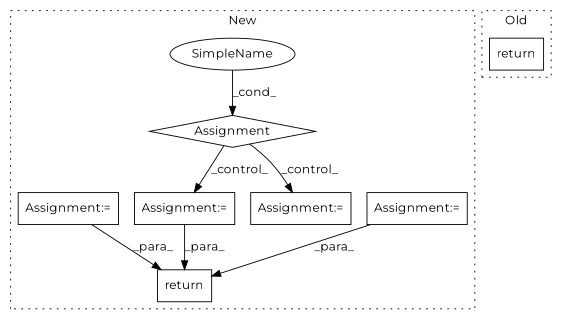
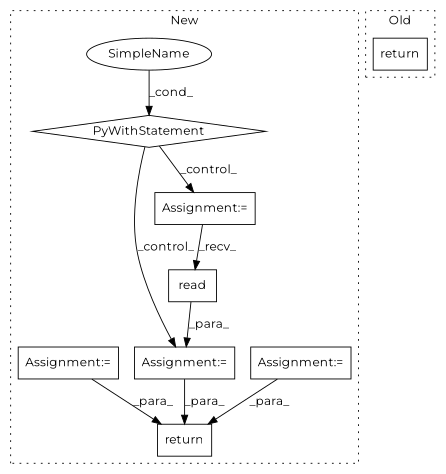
(233, 131) -> (149, 131)
none -> (193, 286)
